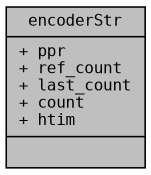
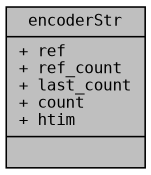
(43, 52) -> (43, 52)
